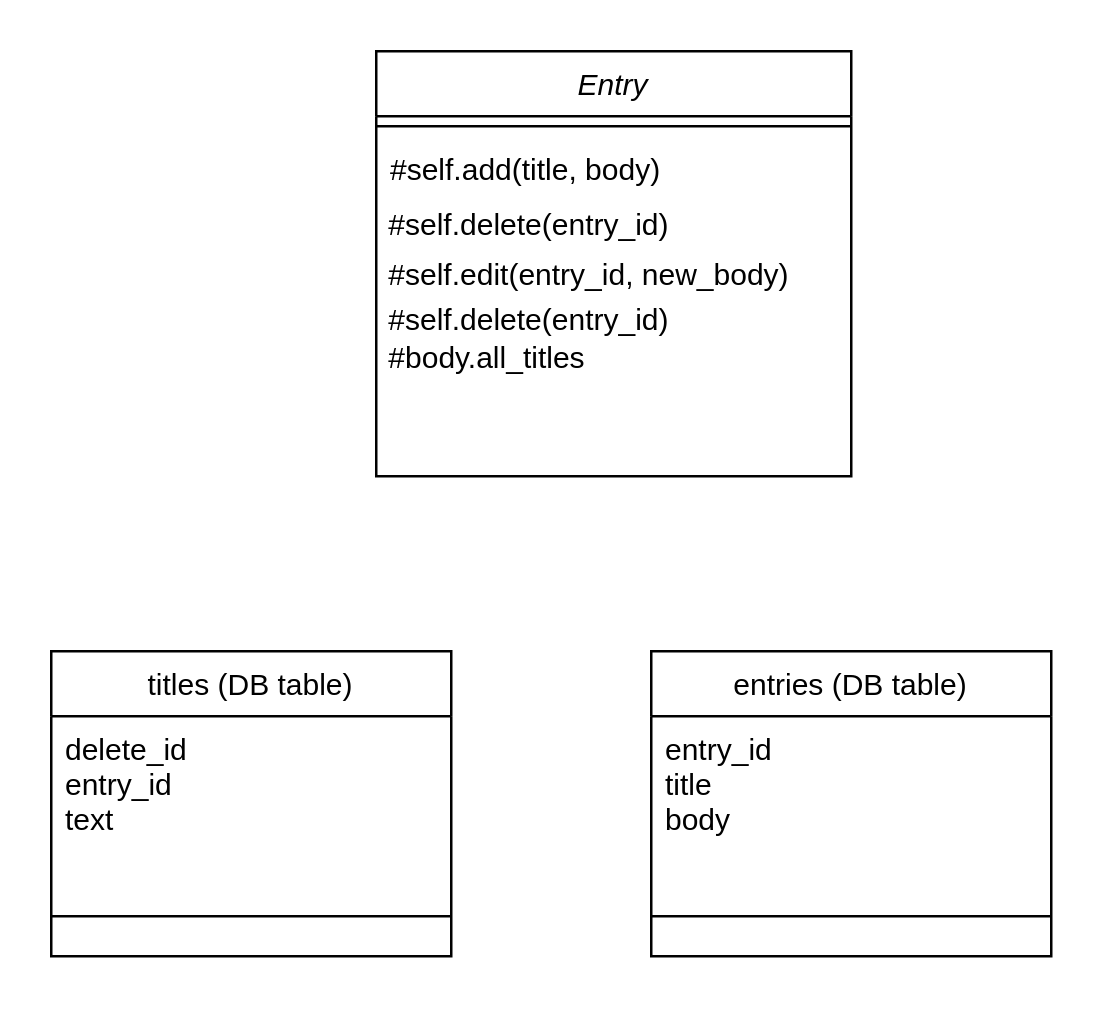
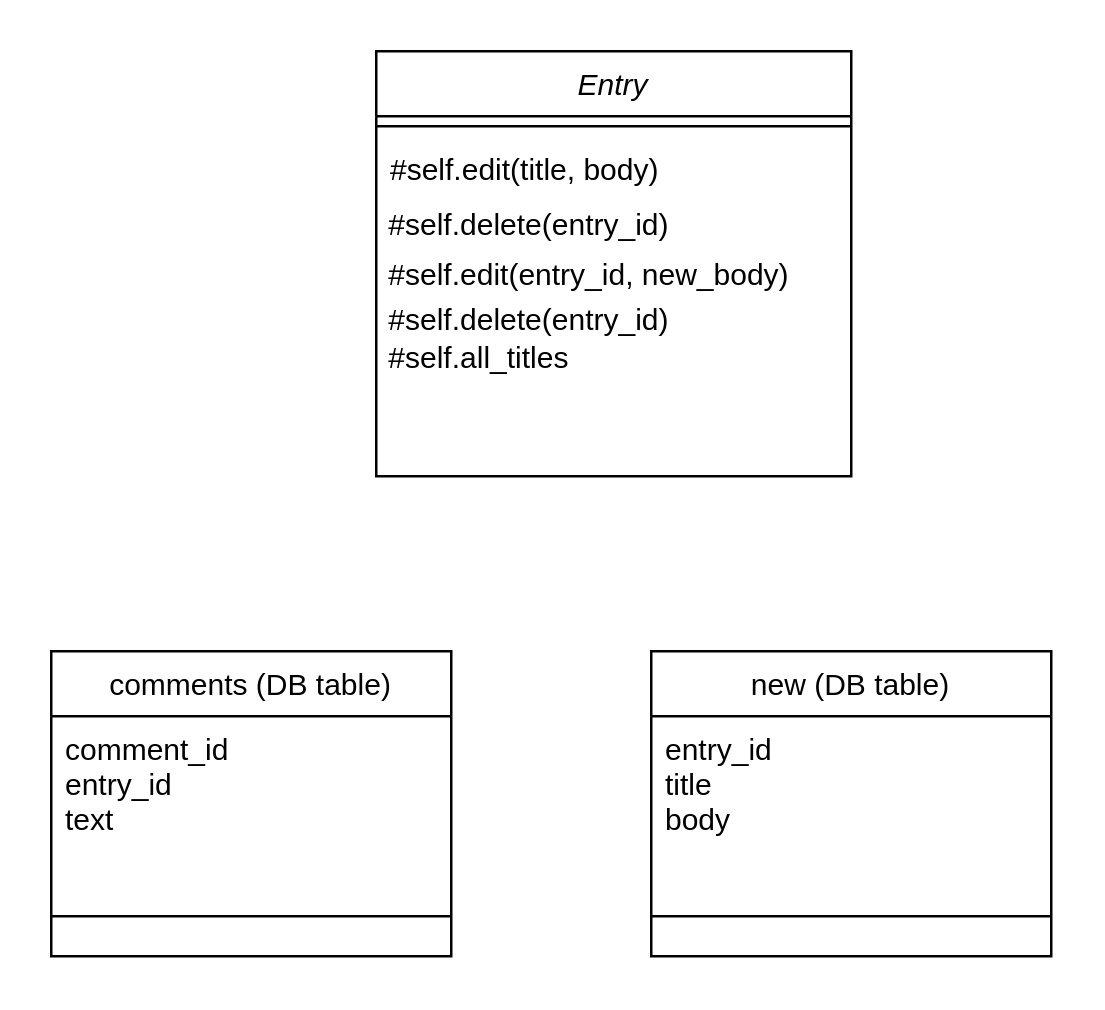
(551, 170) -> (556, 170)
(550, 339) -> (550, 339)
(250, 685) -> (250, 685)
(850, 685) -> (850, 685)
(133, 750) -> (145, 750)
